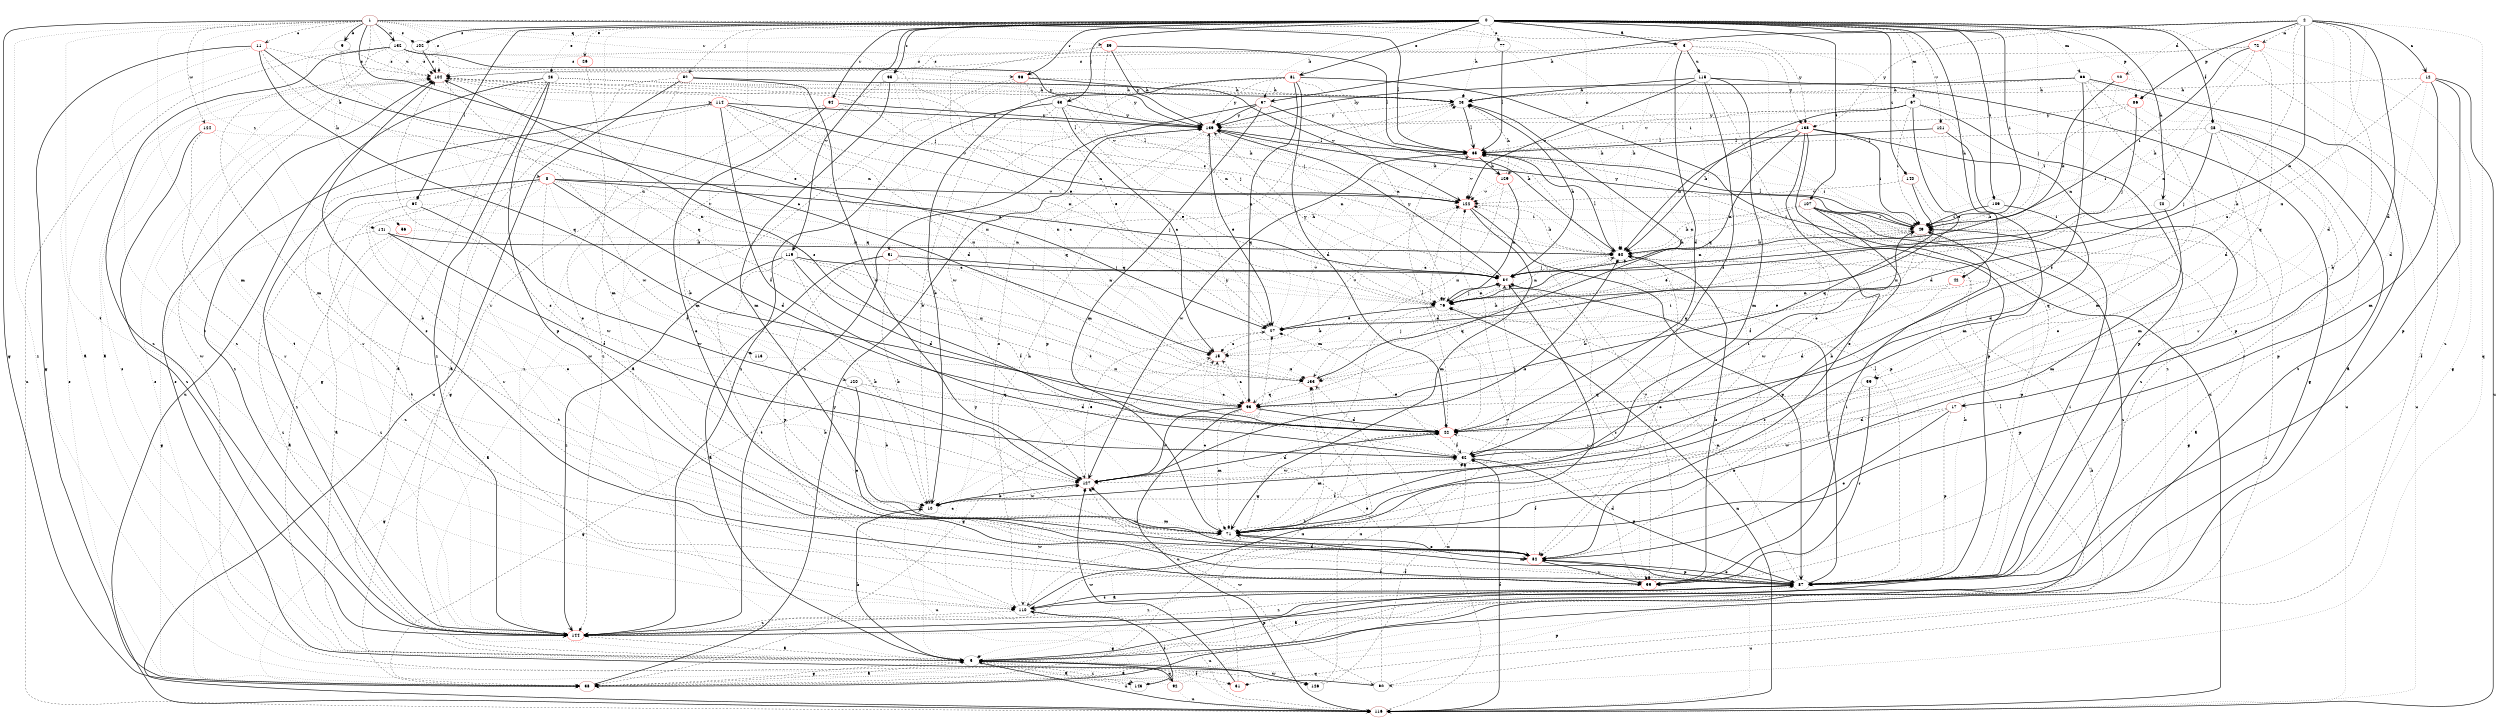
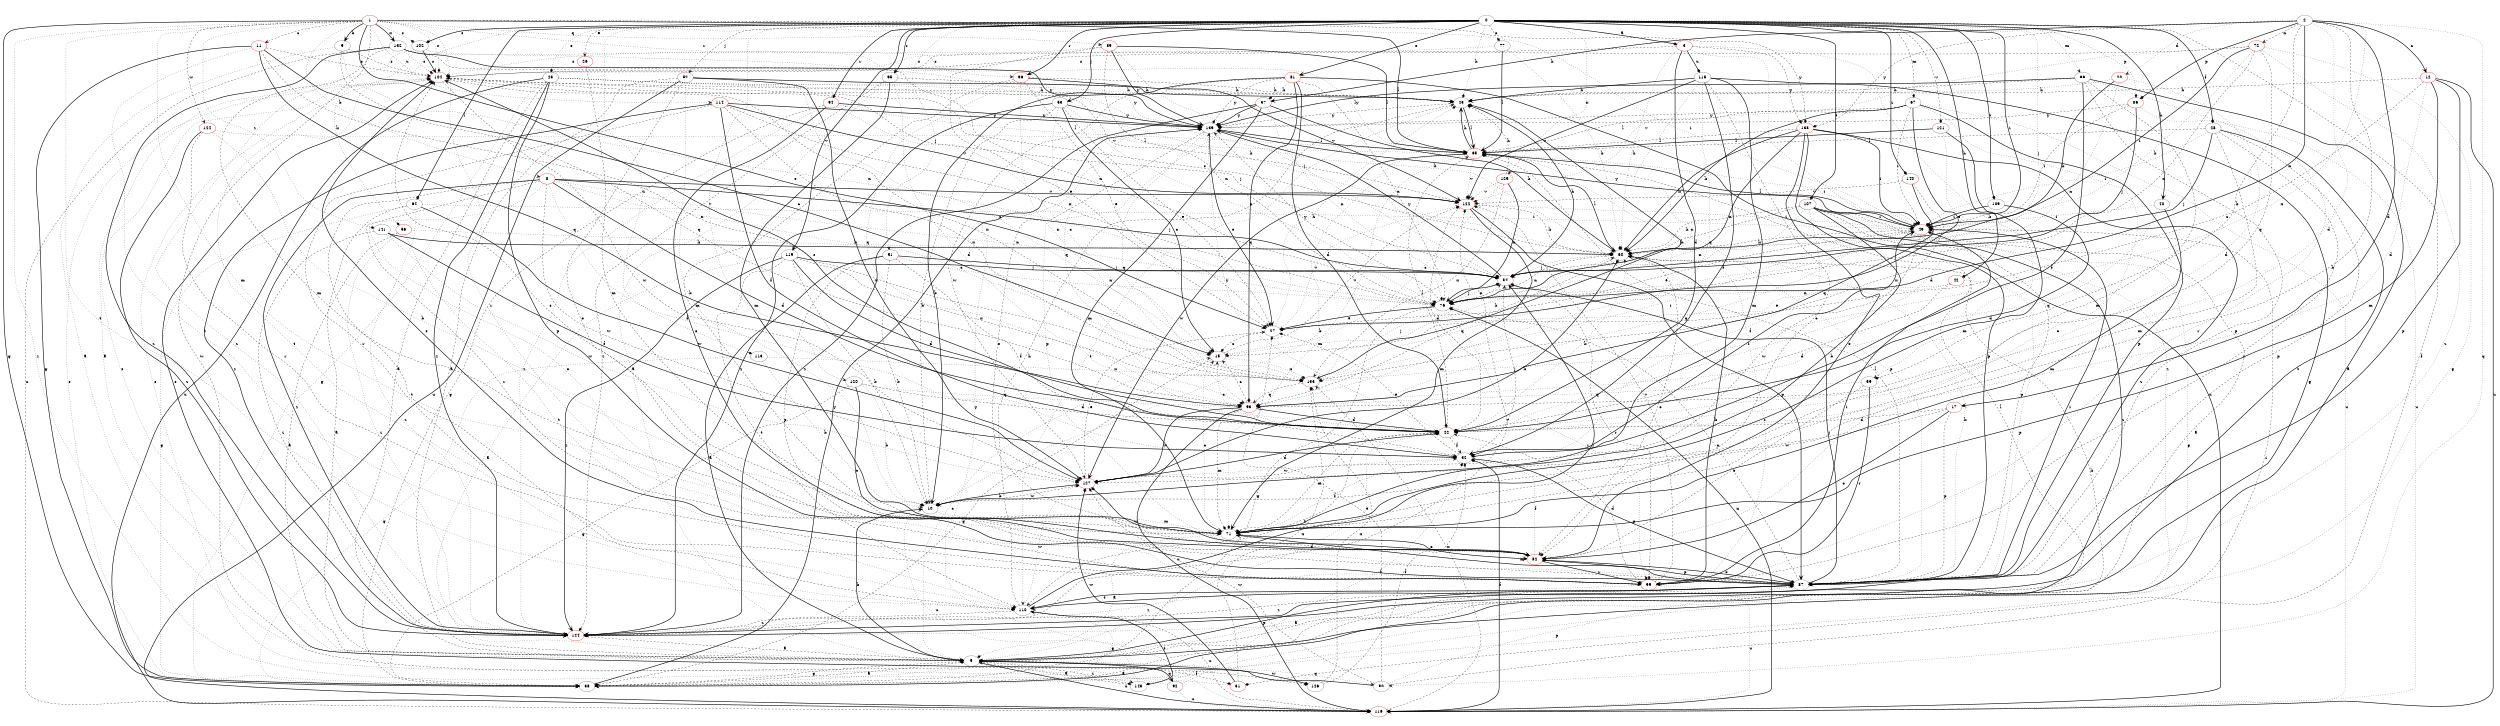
(1369, 36) -> (1281, 90)
(1489, 165) -> (1463, 131)
